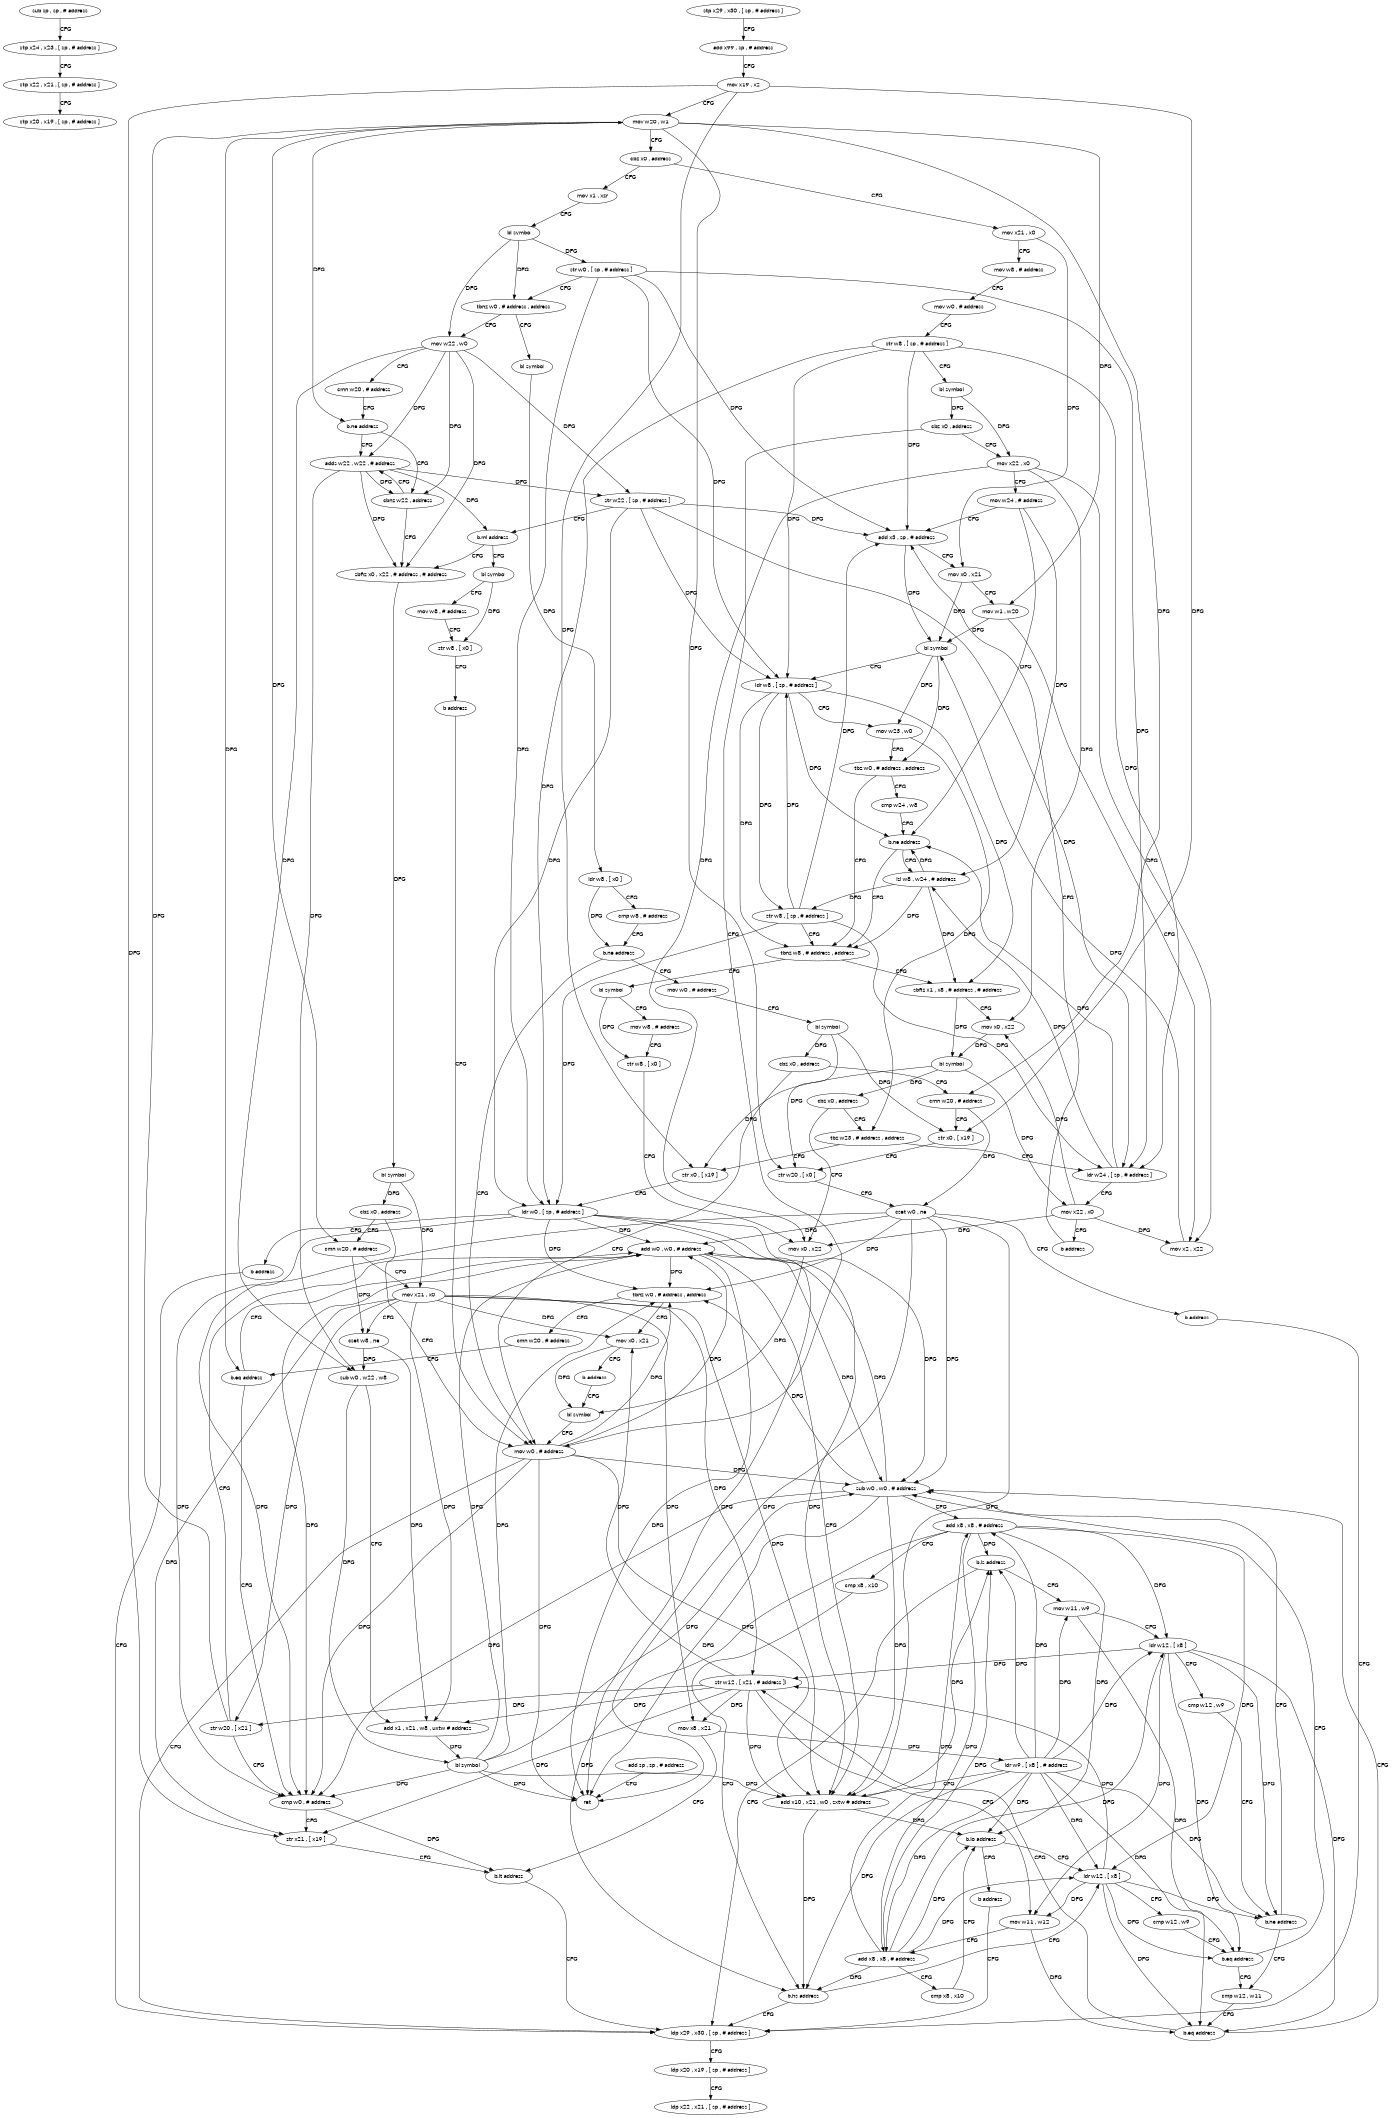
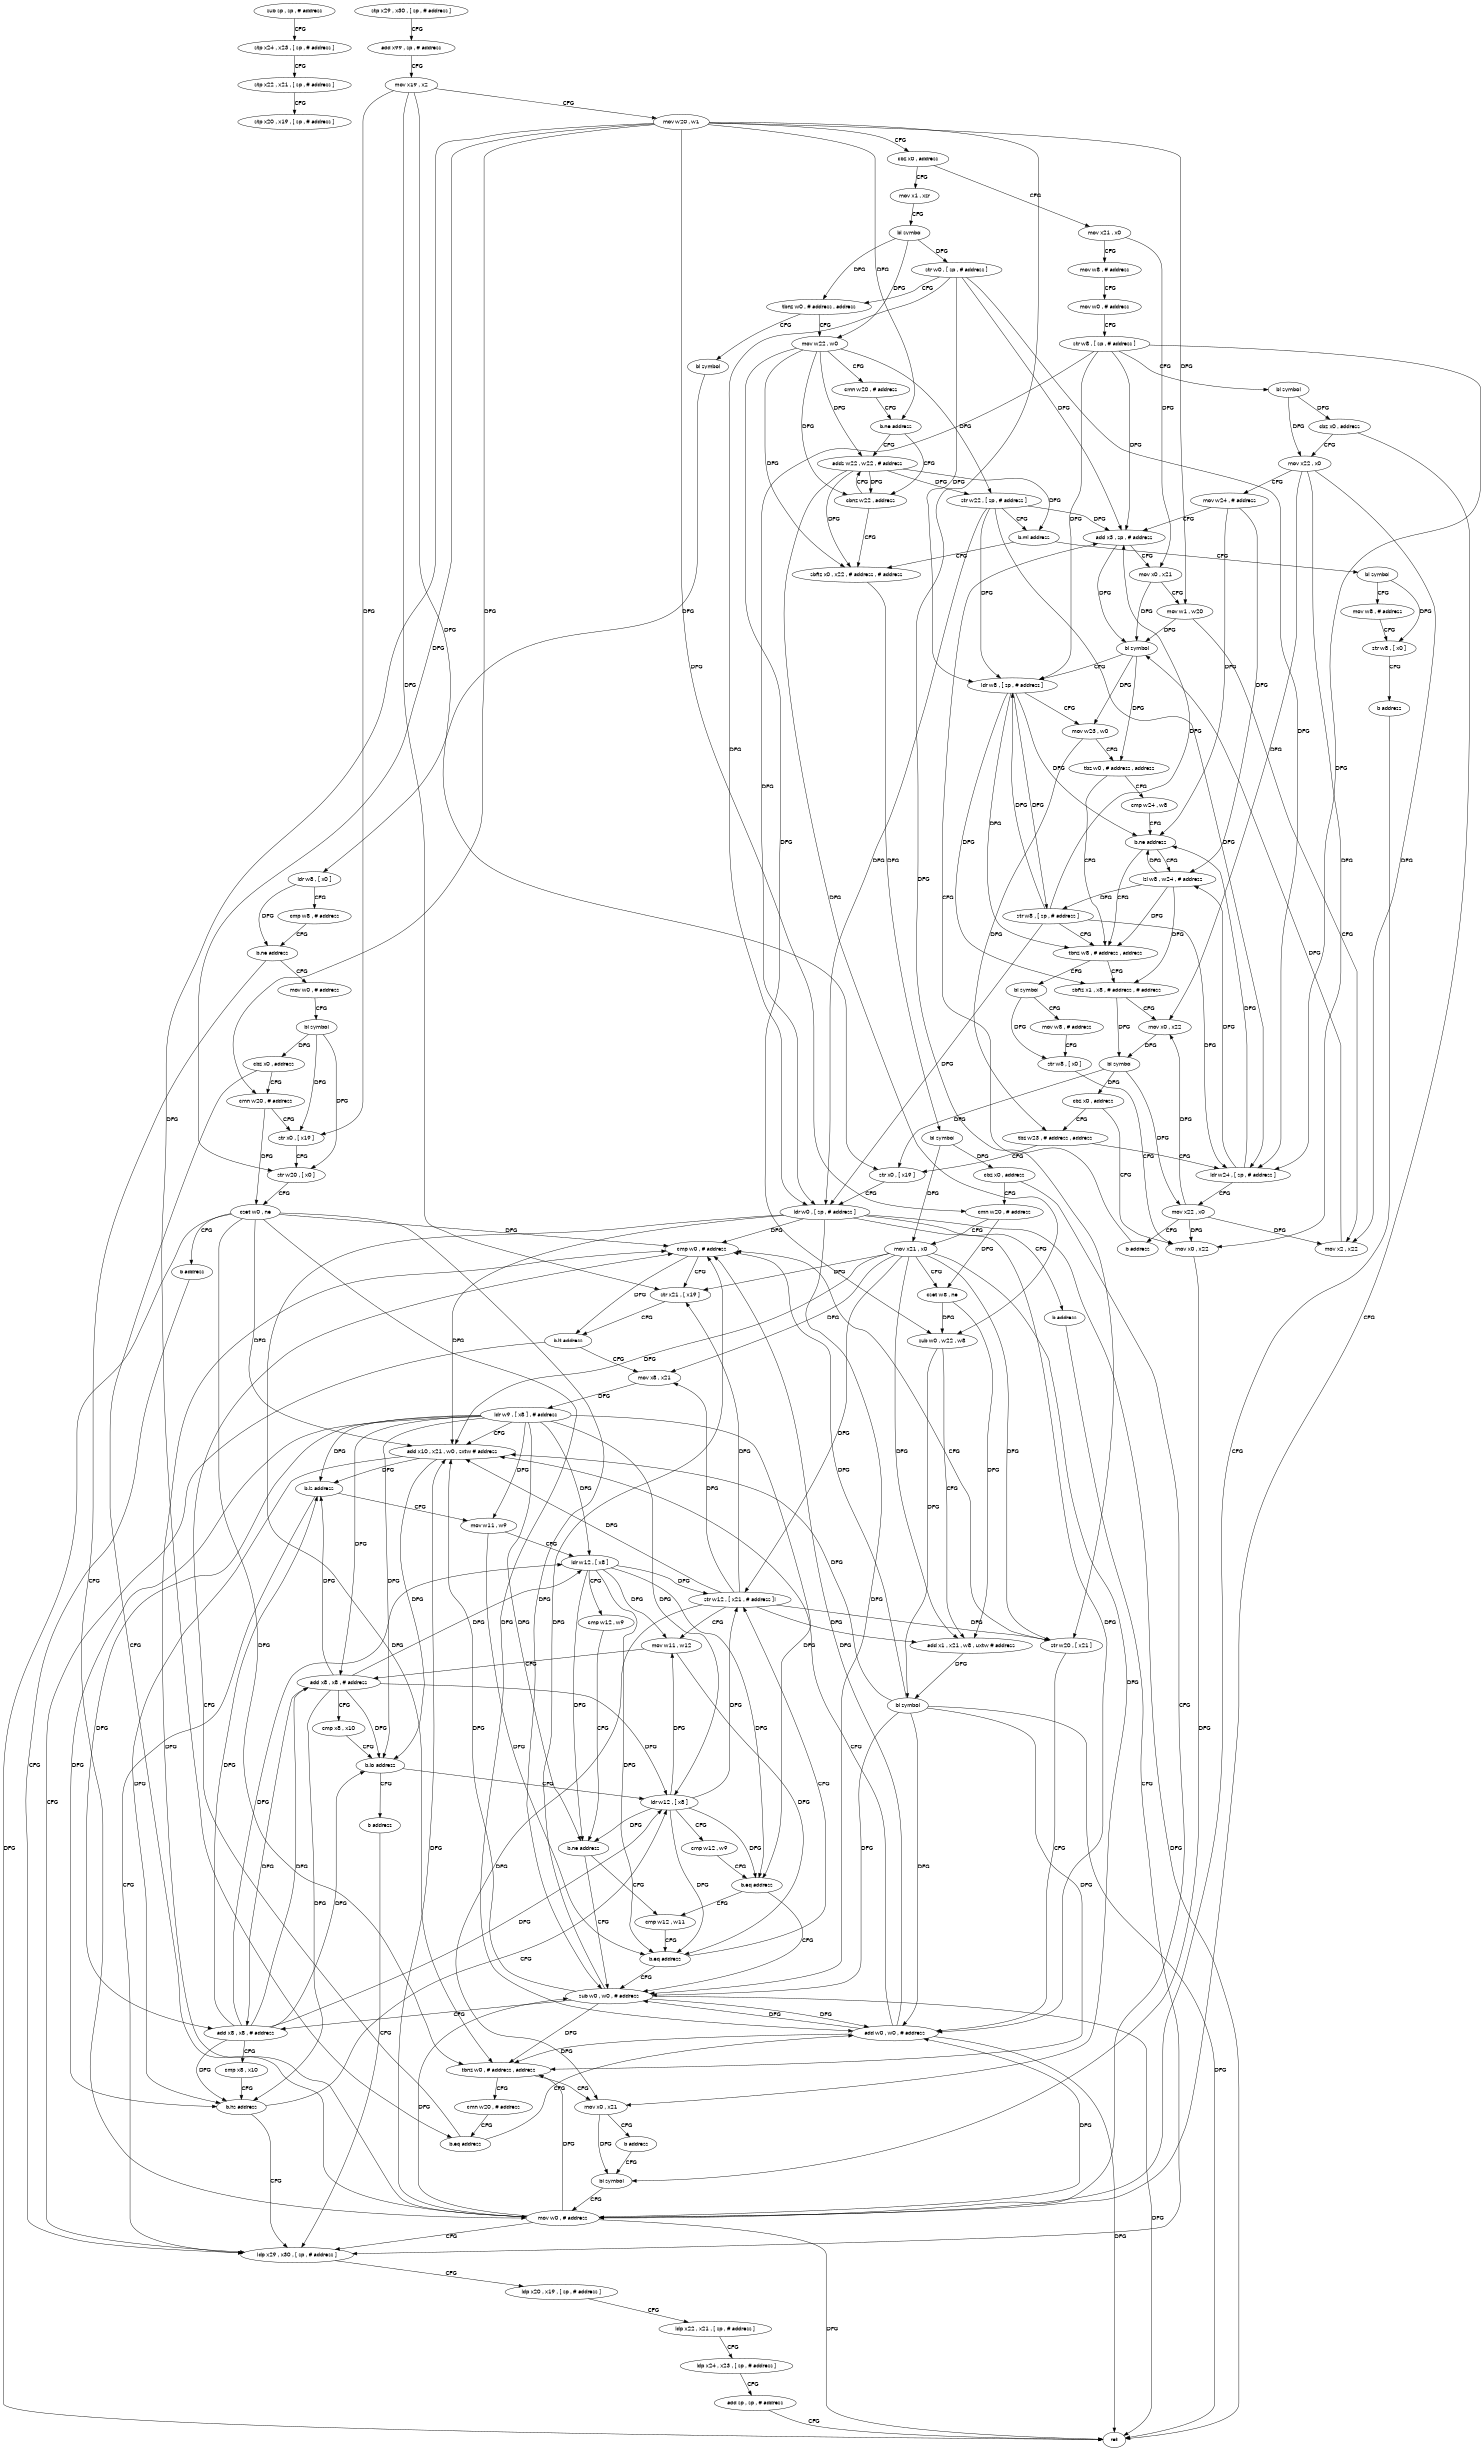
(153, 717) -> (917, 744)
(647, 1822) -> (607, 1360)
none -> (737, 2366)
